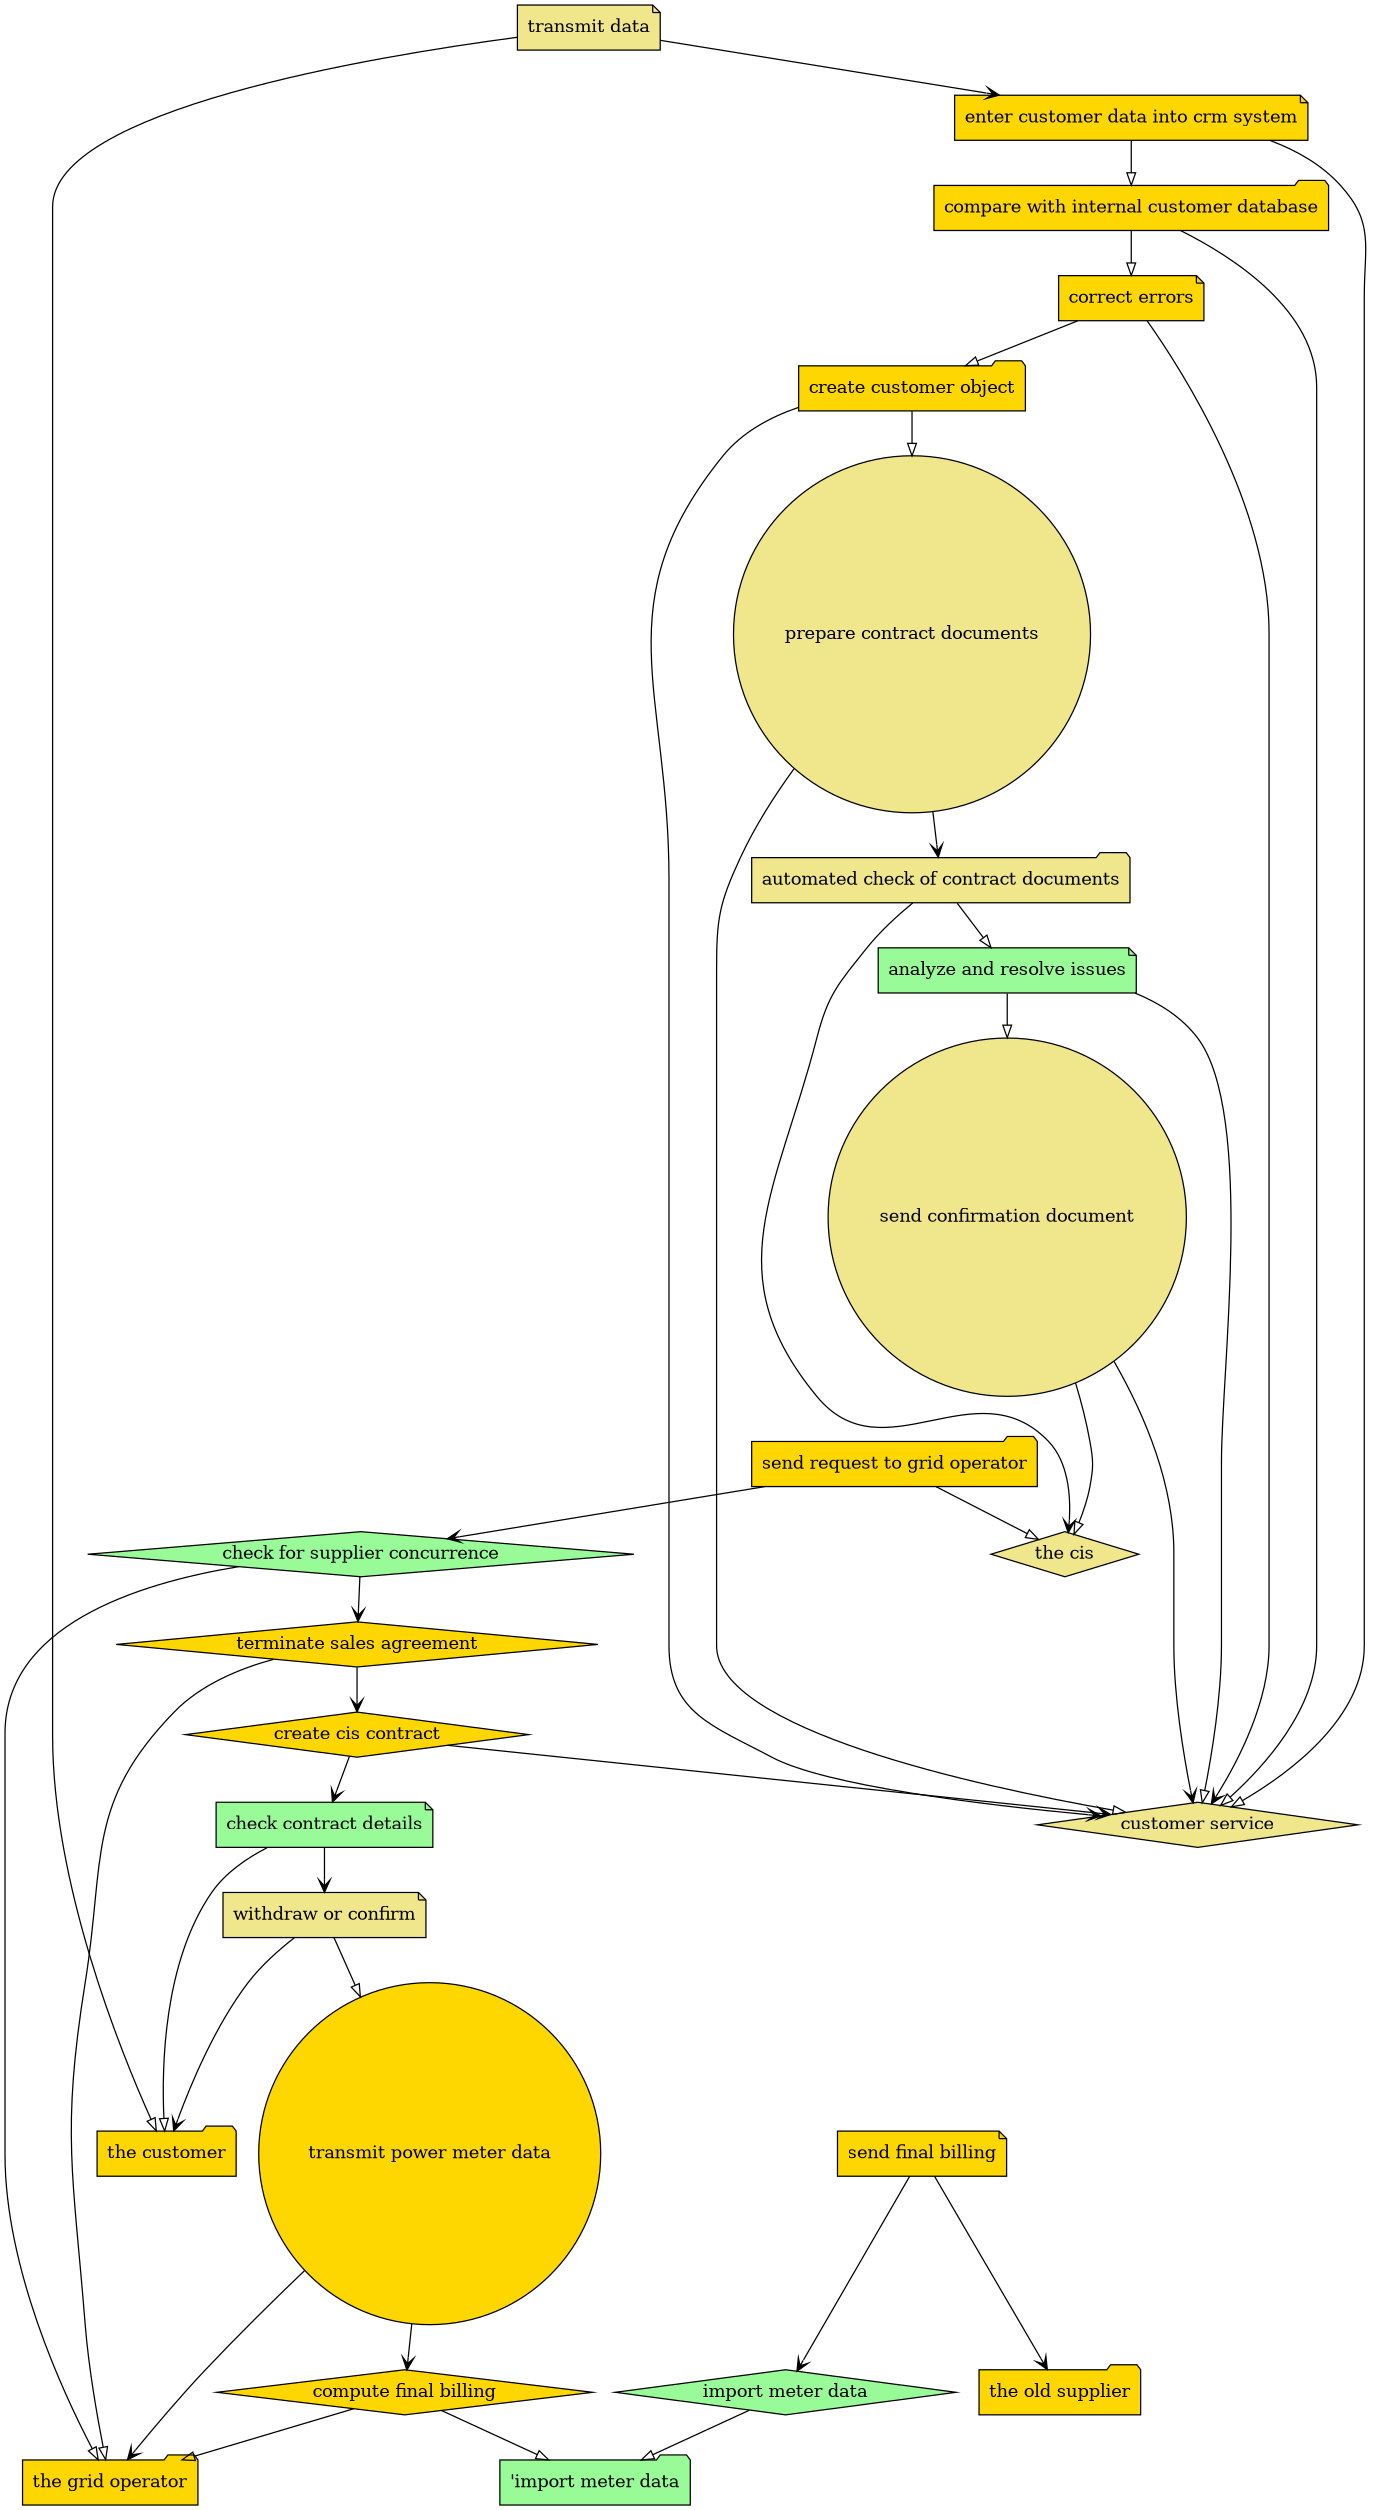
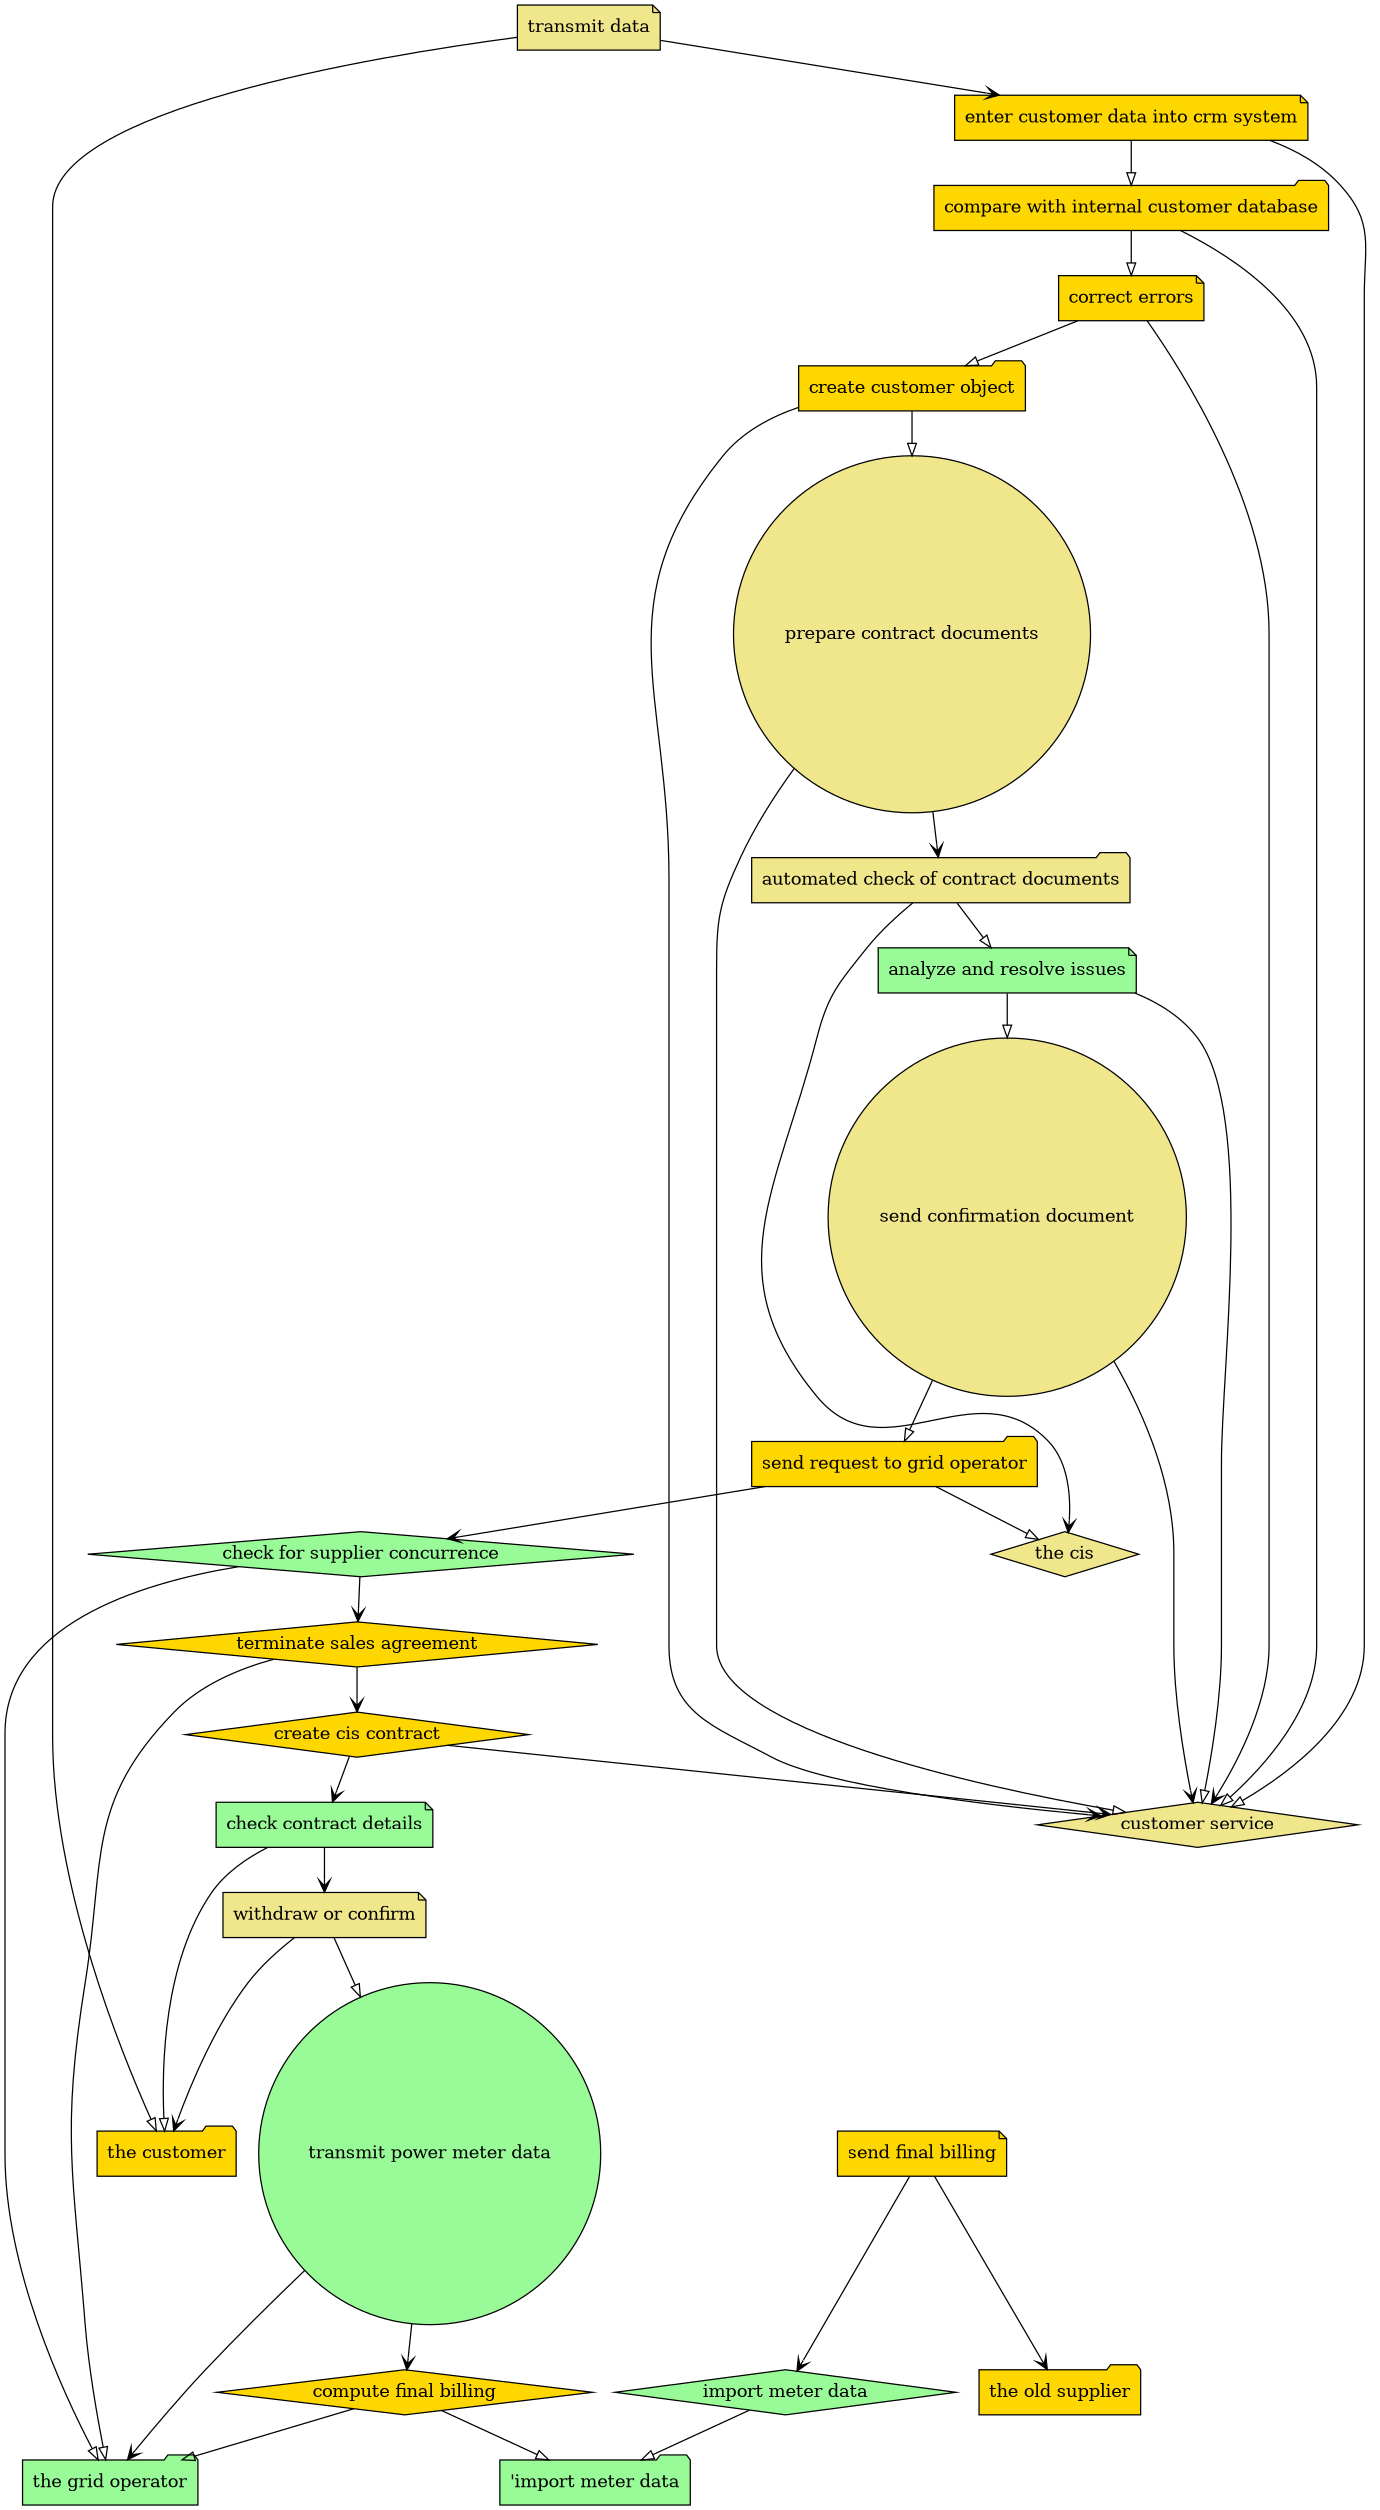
(1092, 1453) -> (921, 1405)
(430, 2154) -> (430, 2154)
(110, 2483) -> (110, 2483)
